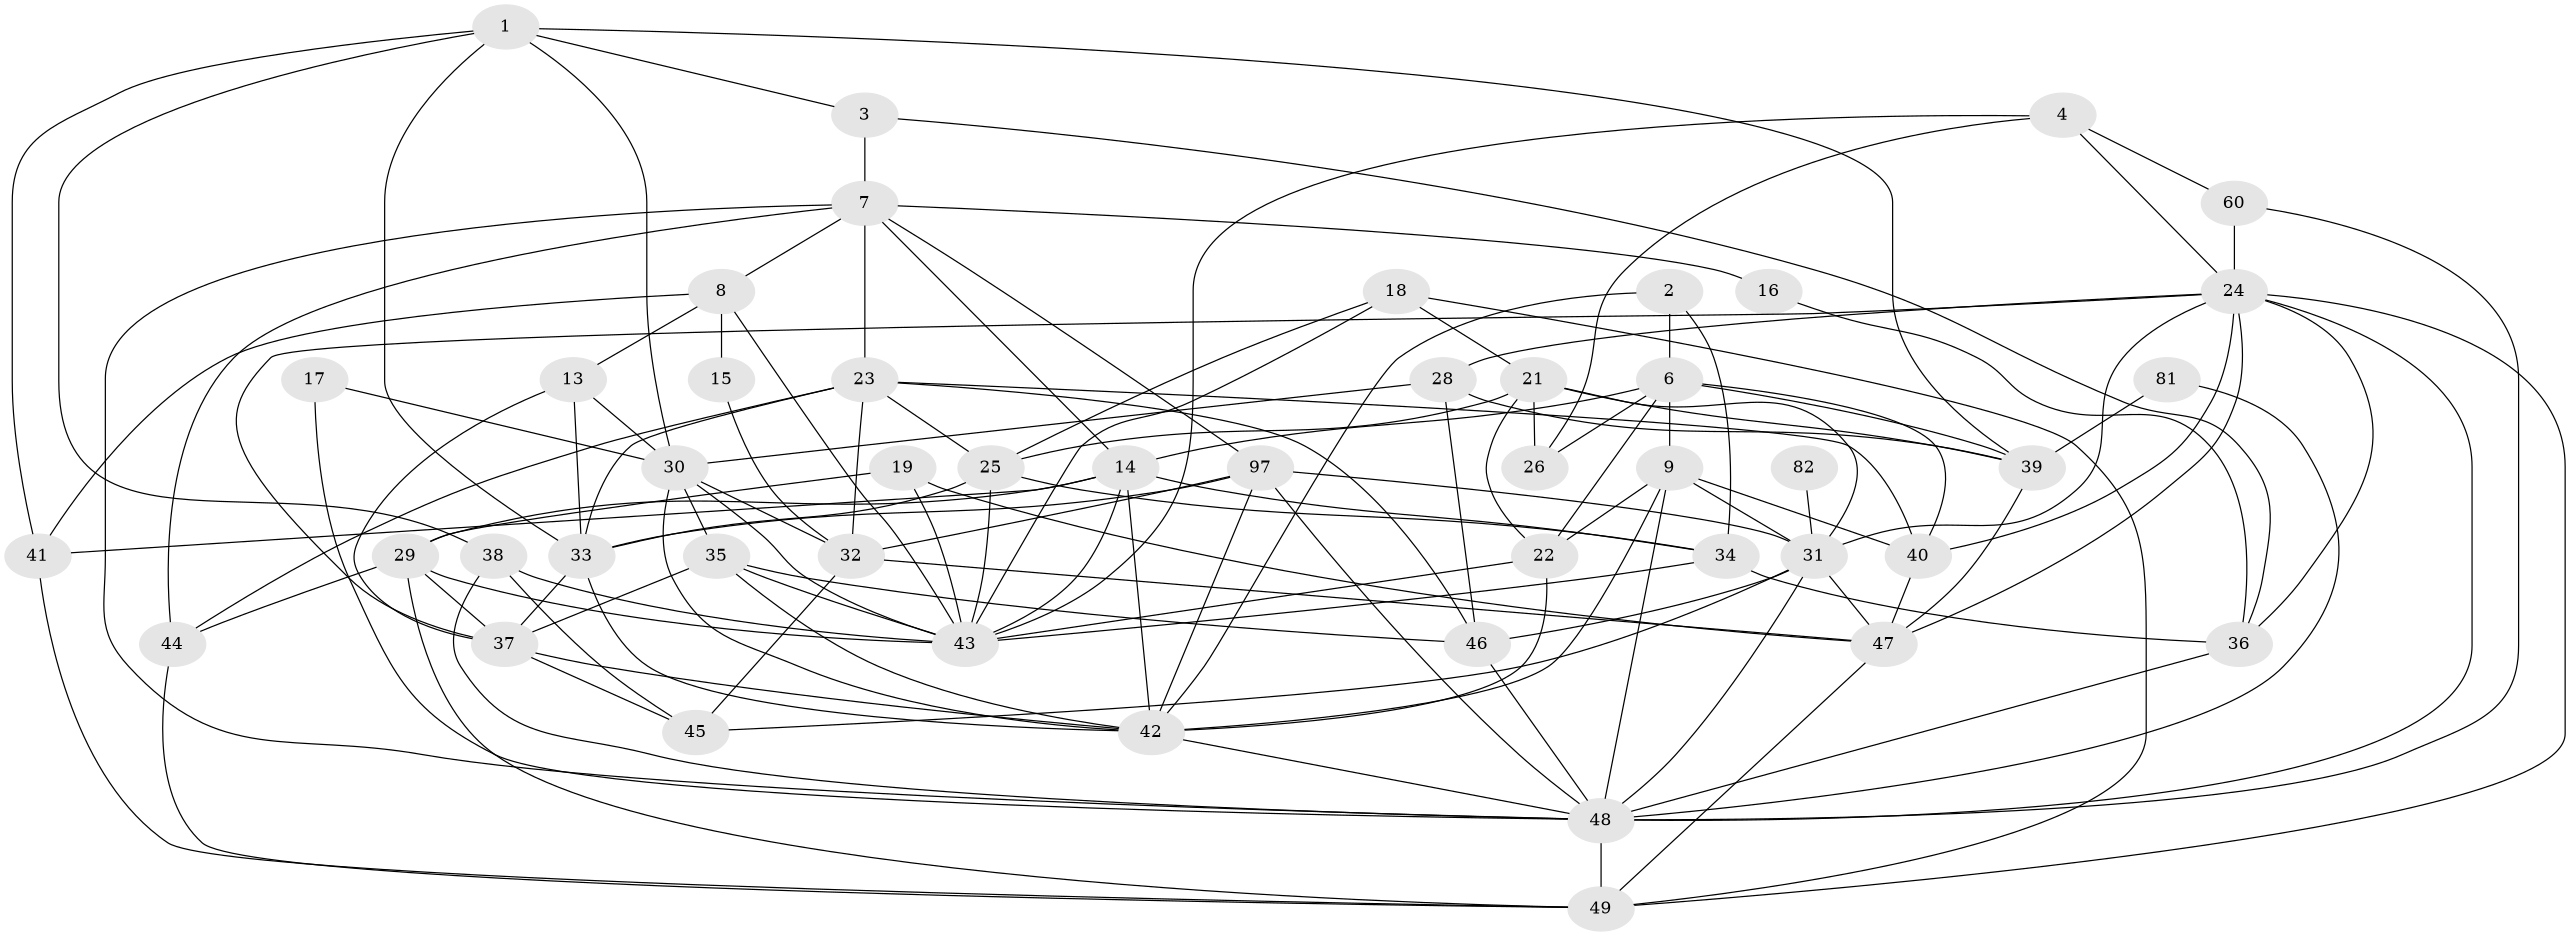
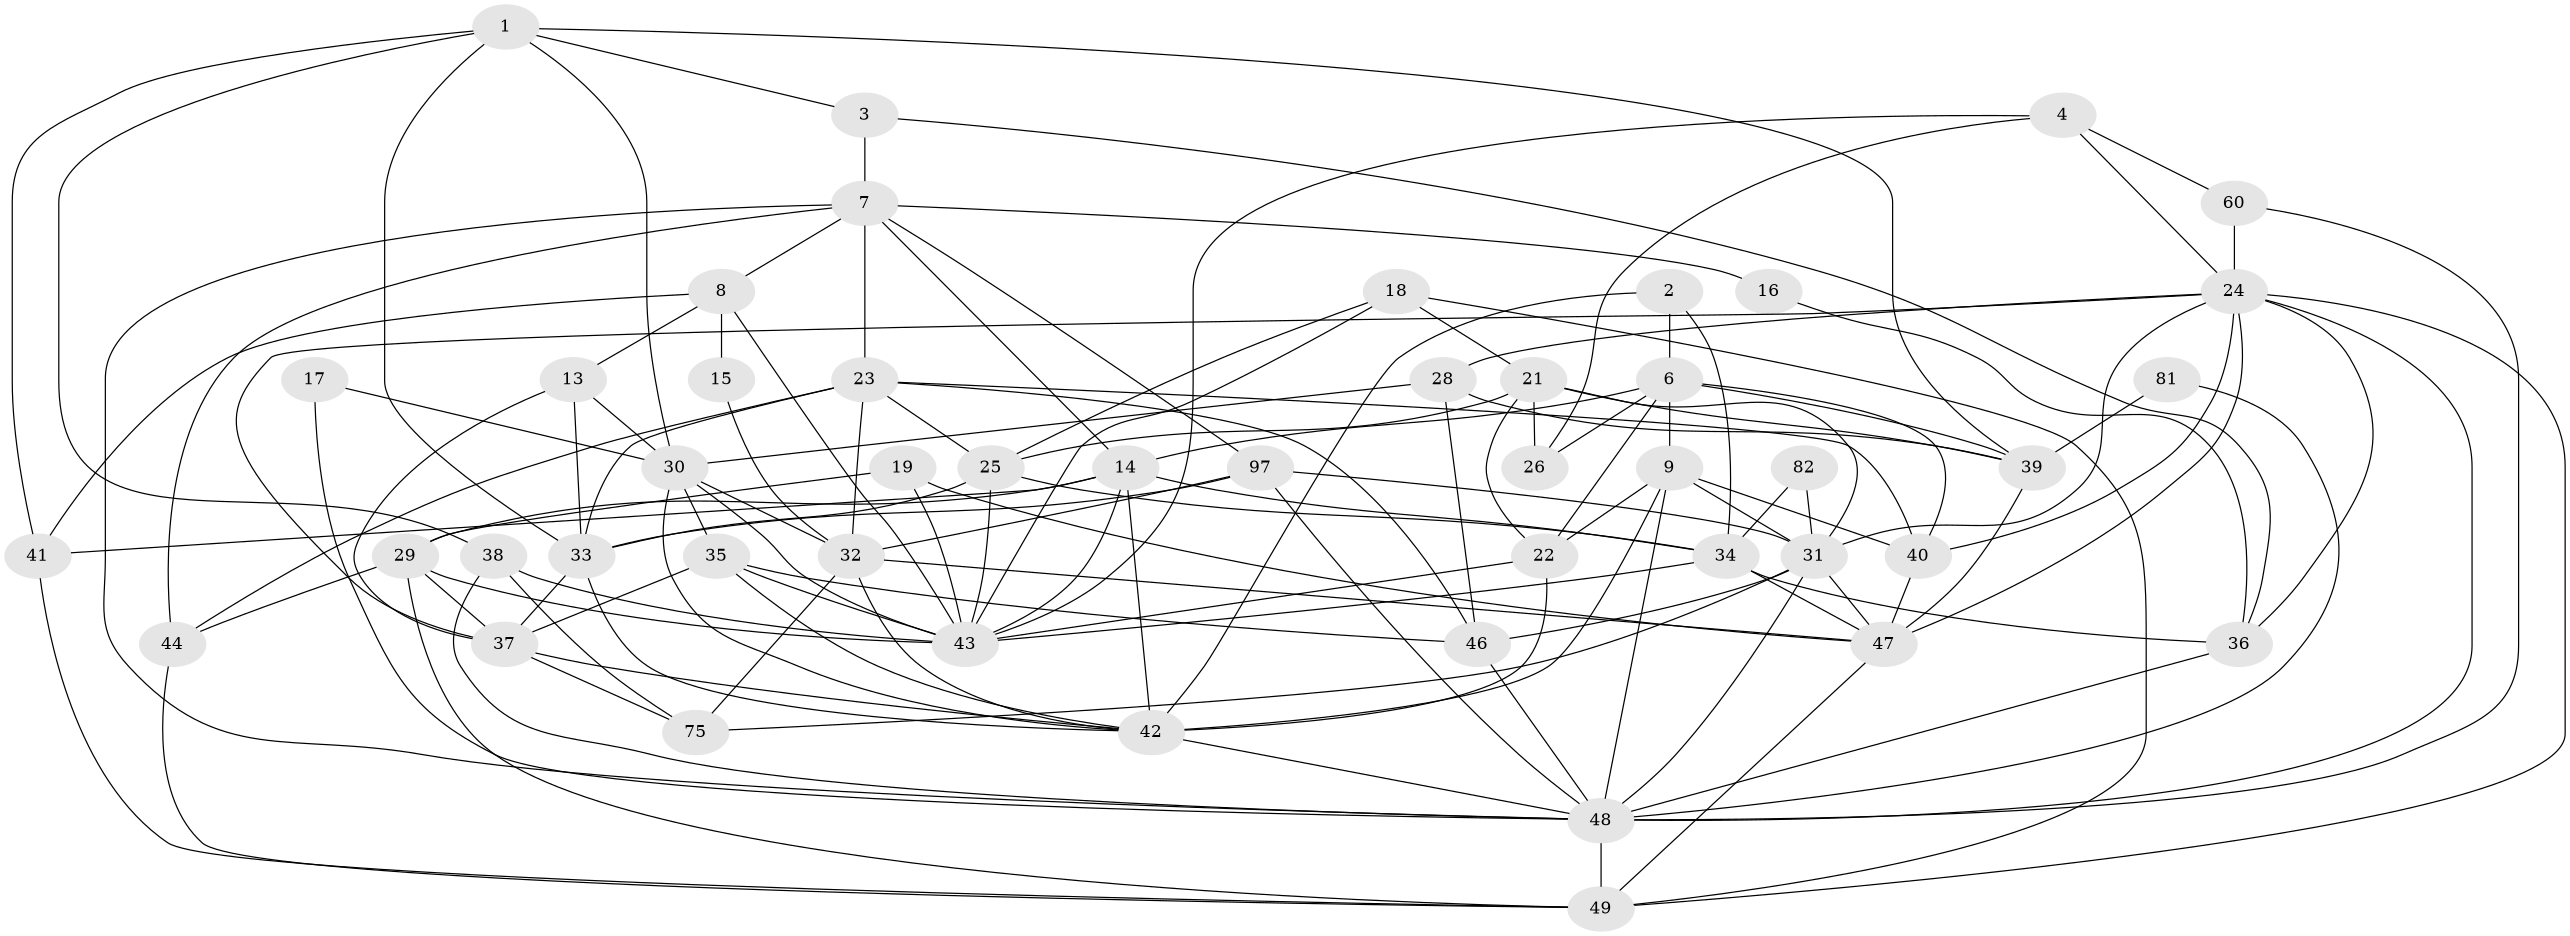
none -> (1765, 512)
(1208, 595) -> (950, 684)
none -> (1805, 600)
(696, 733) -> (696, 733)
